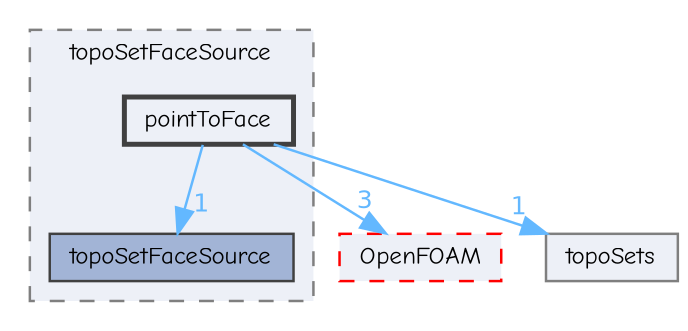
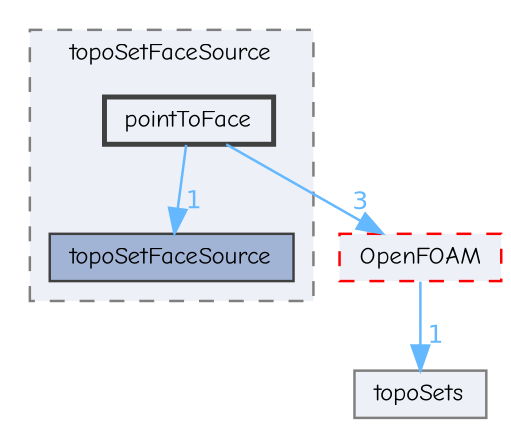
(398, 185) -> (420, 314)
